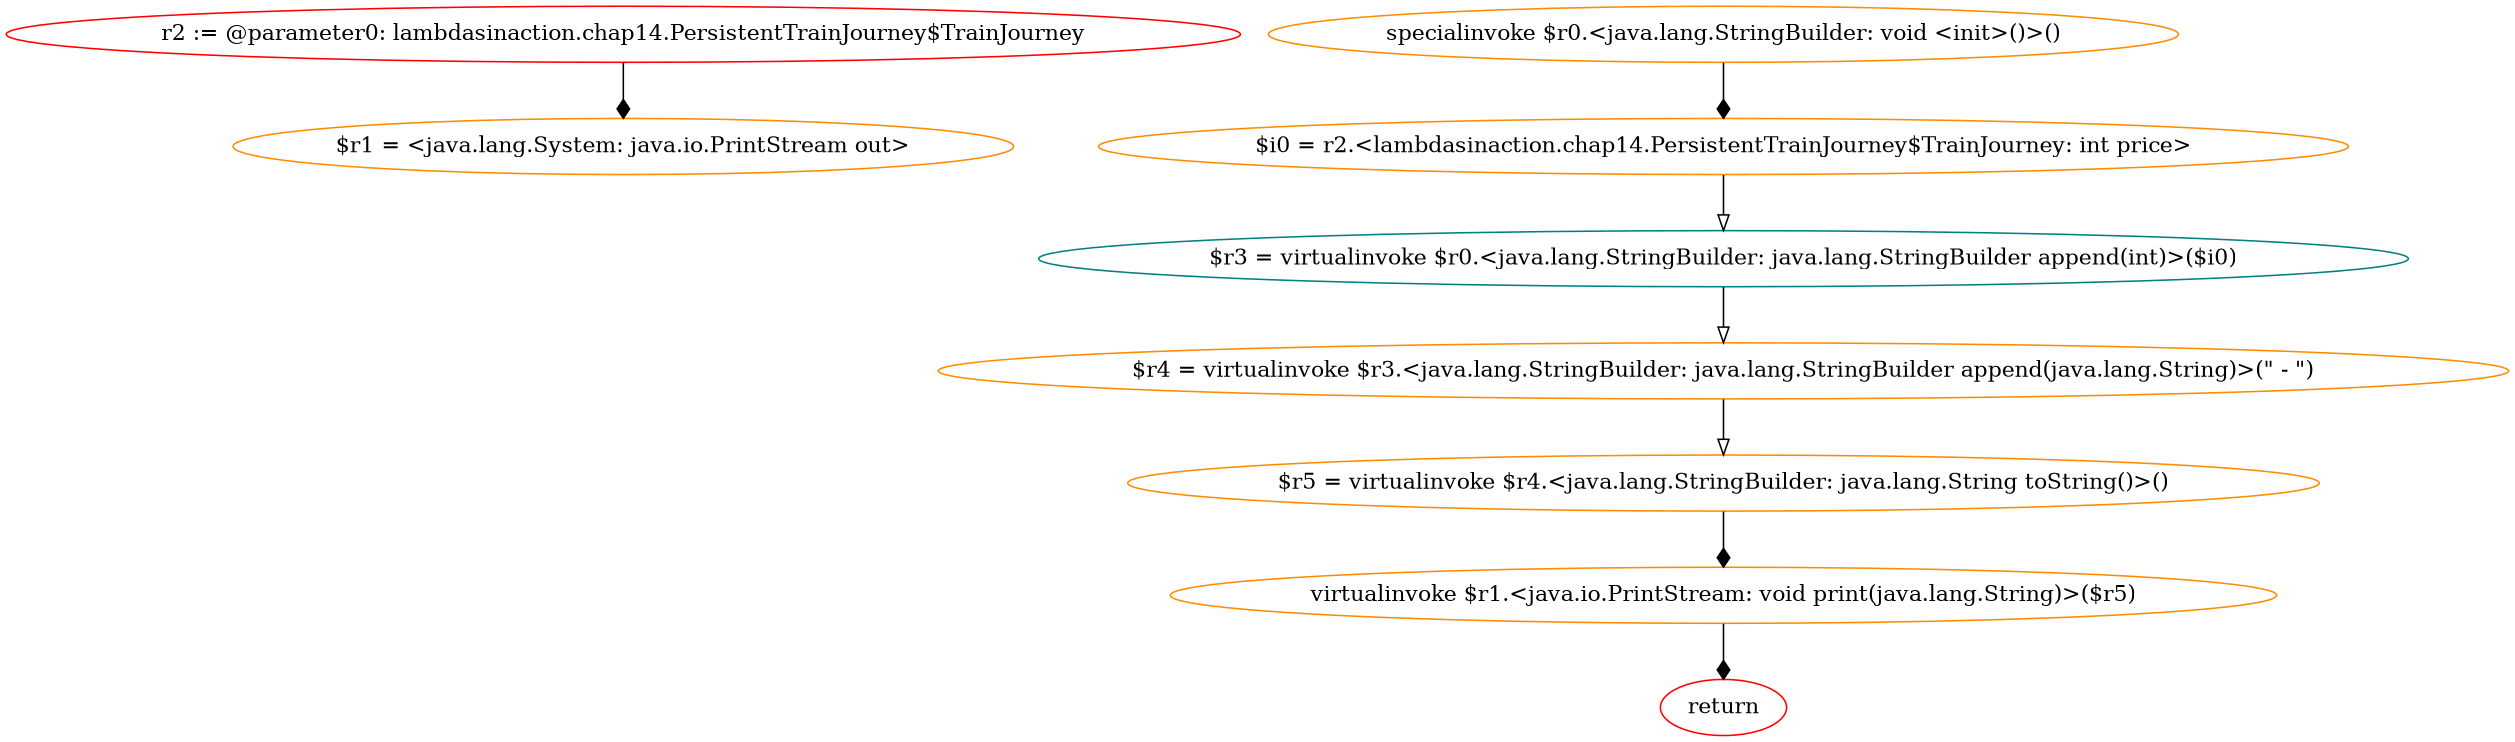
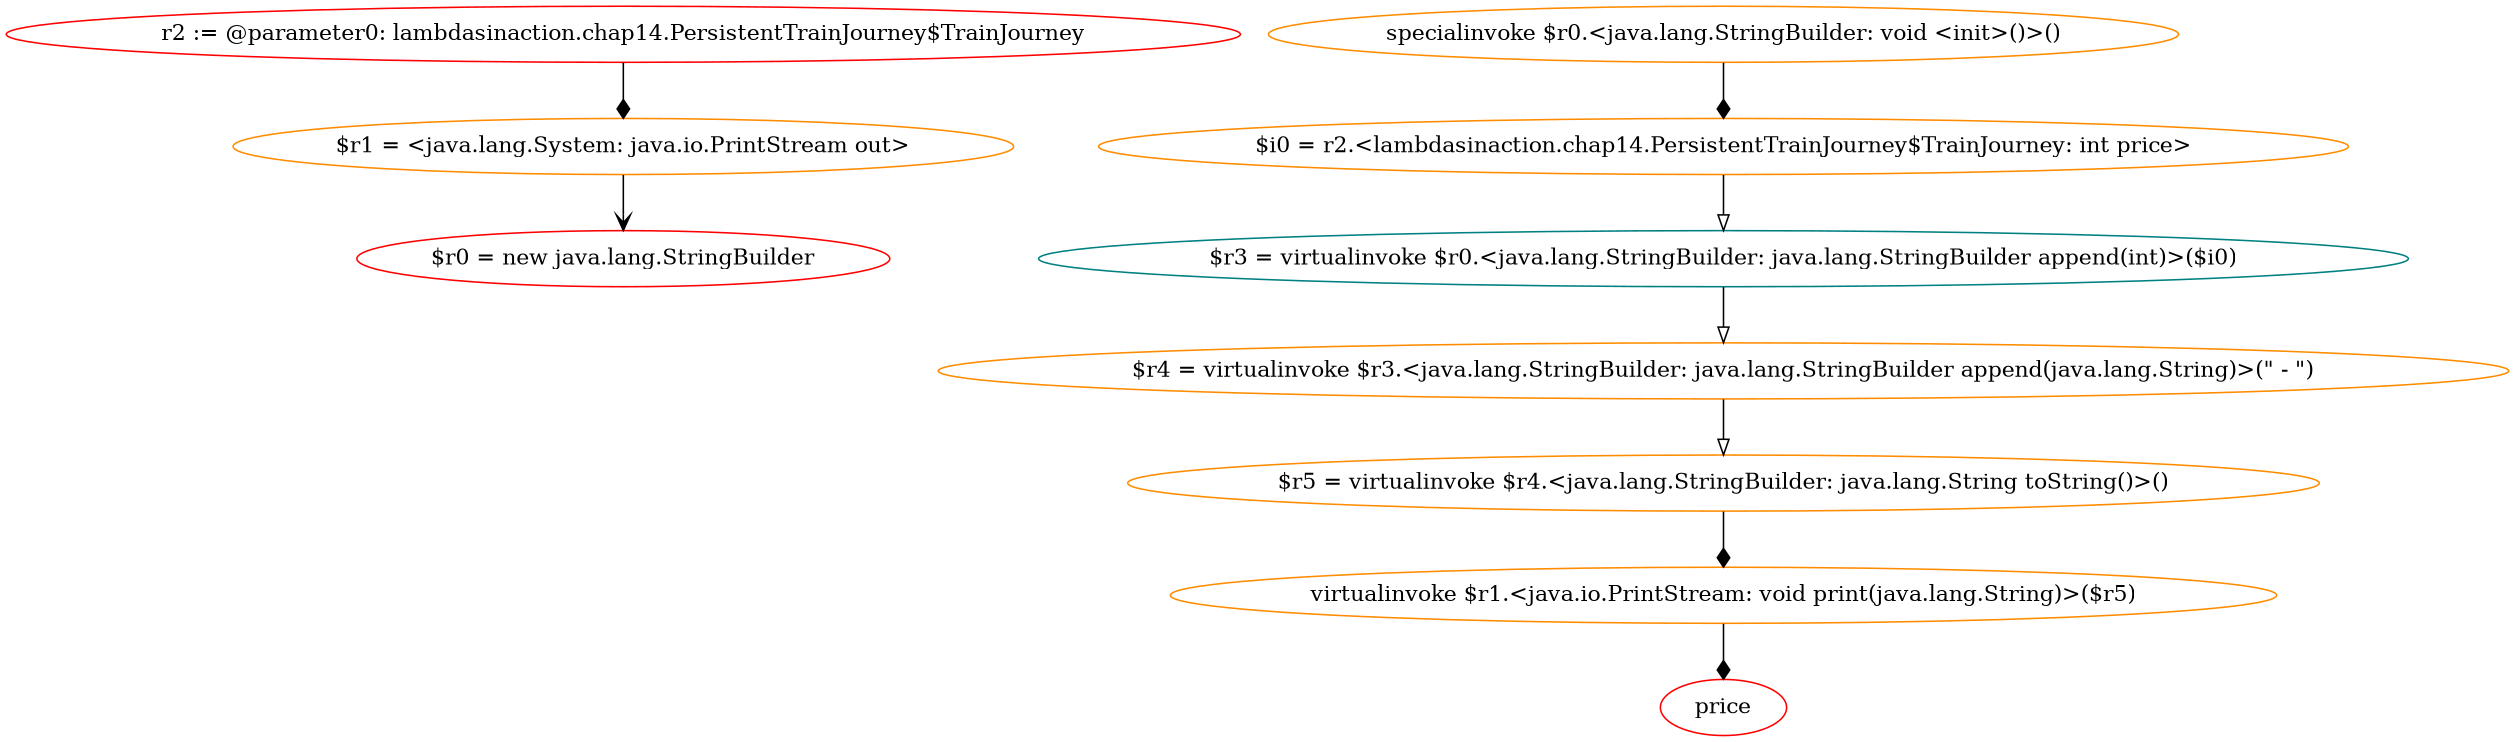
none -> (623, 259)
(1724, 707) -> (1724, 707)
